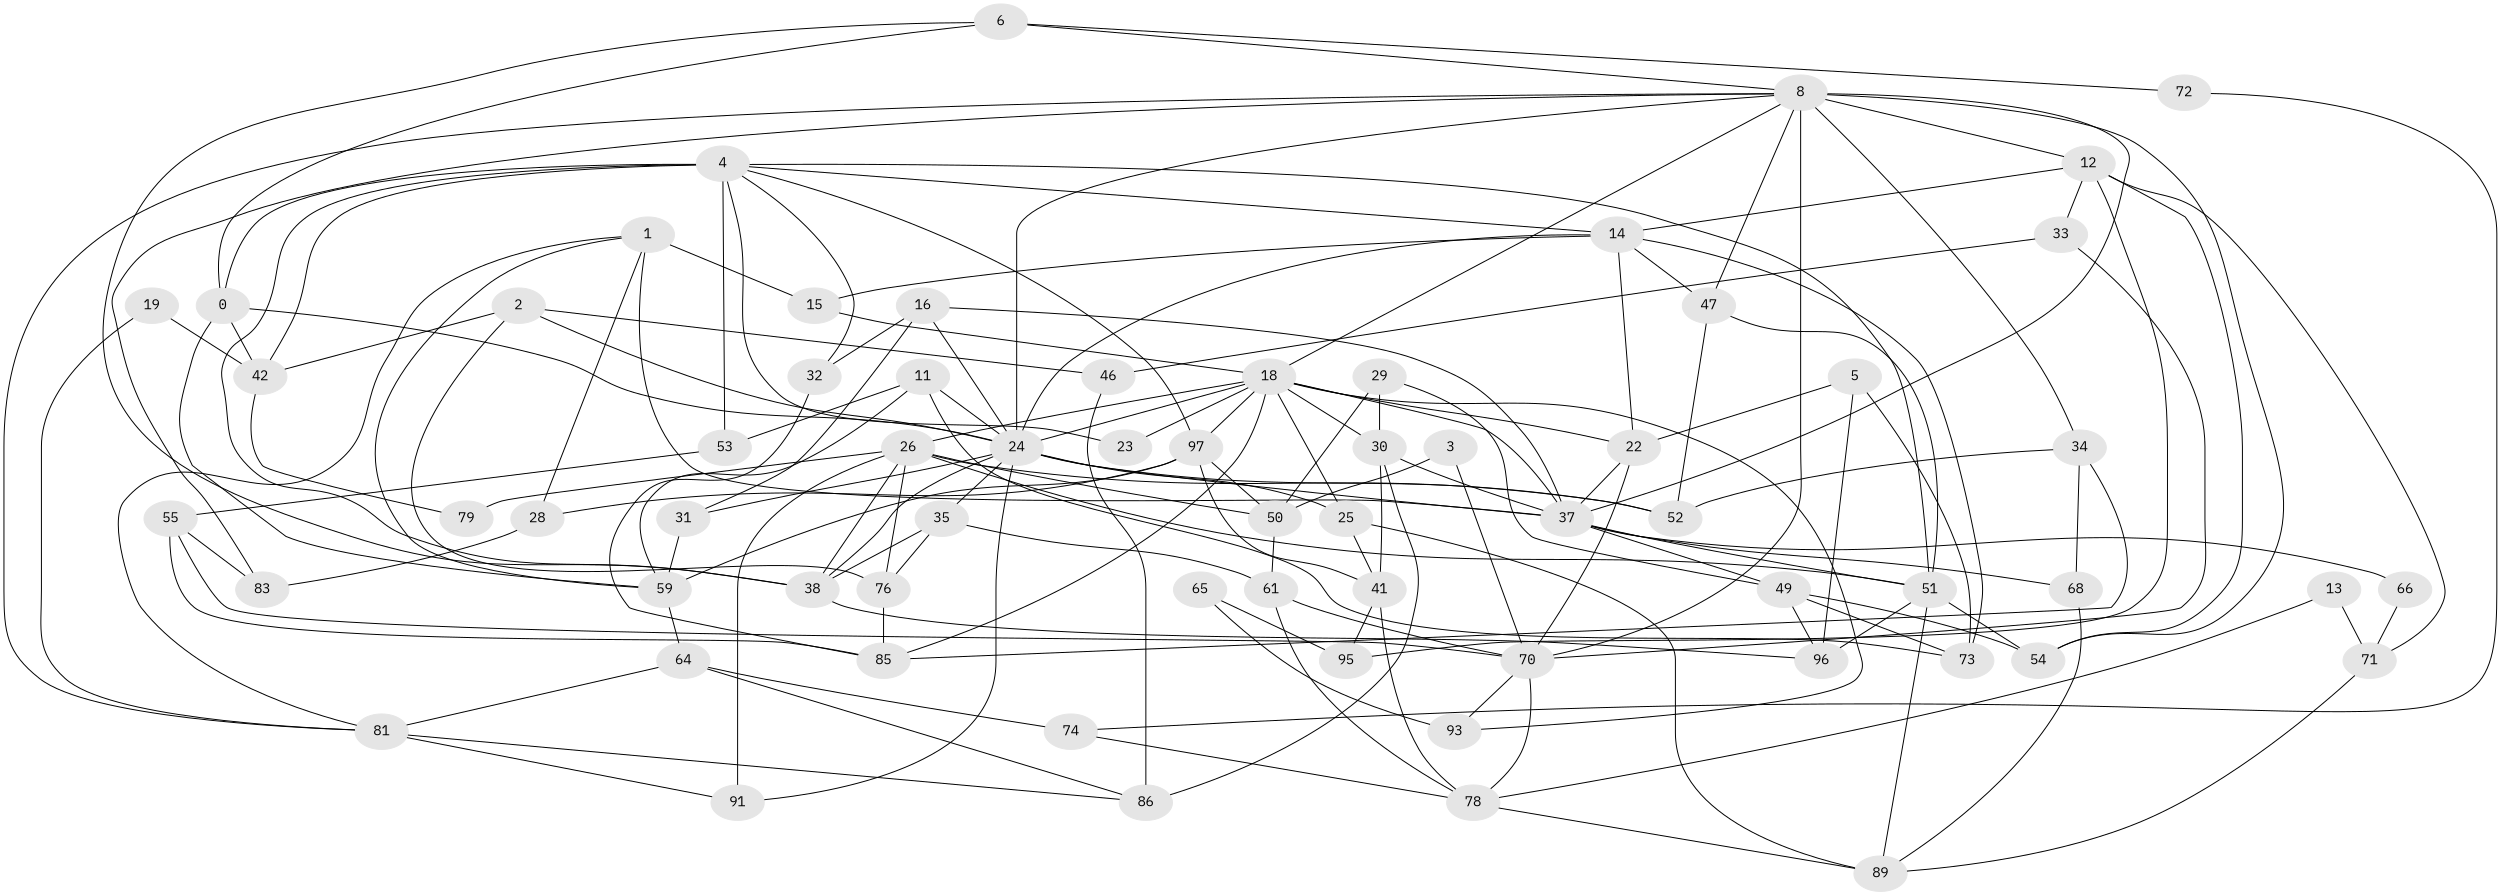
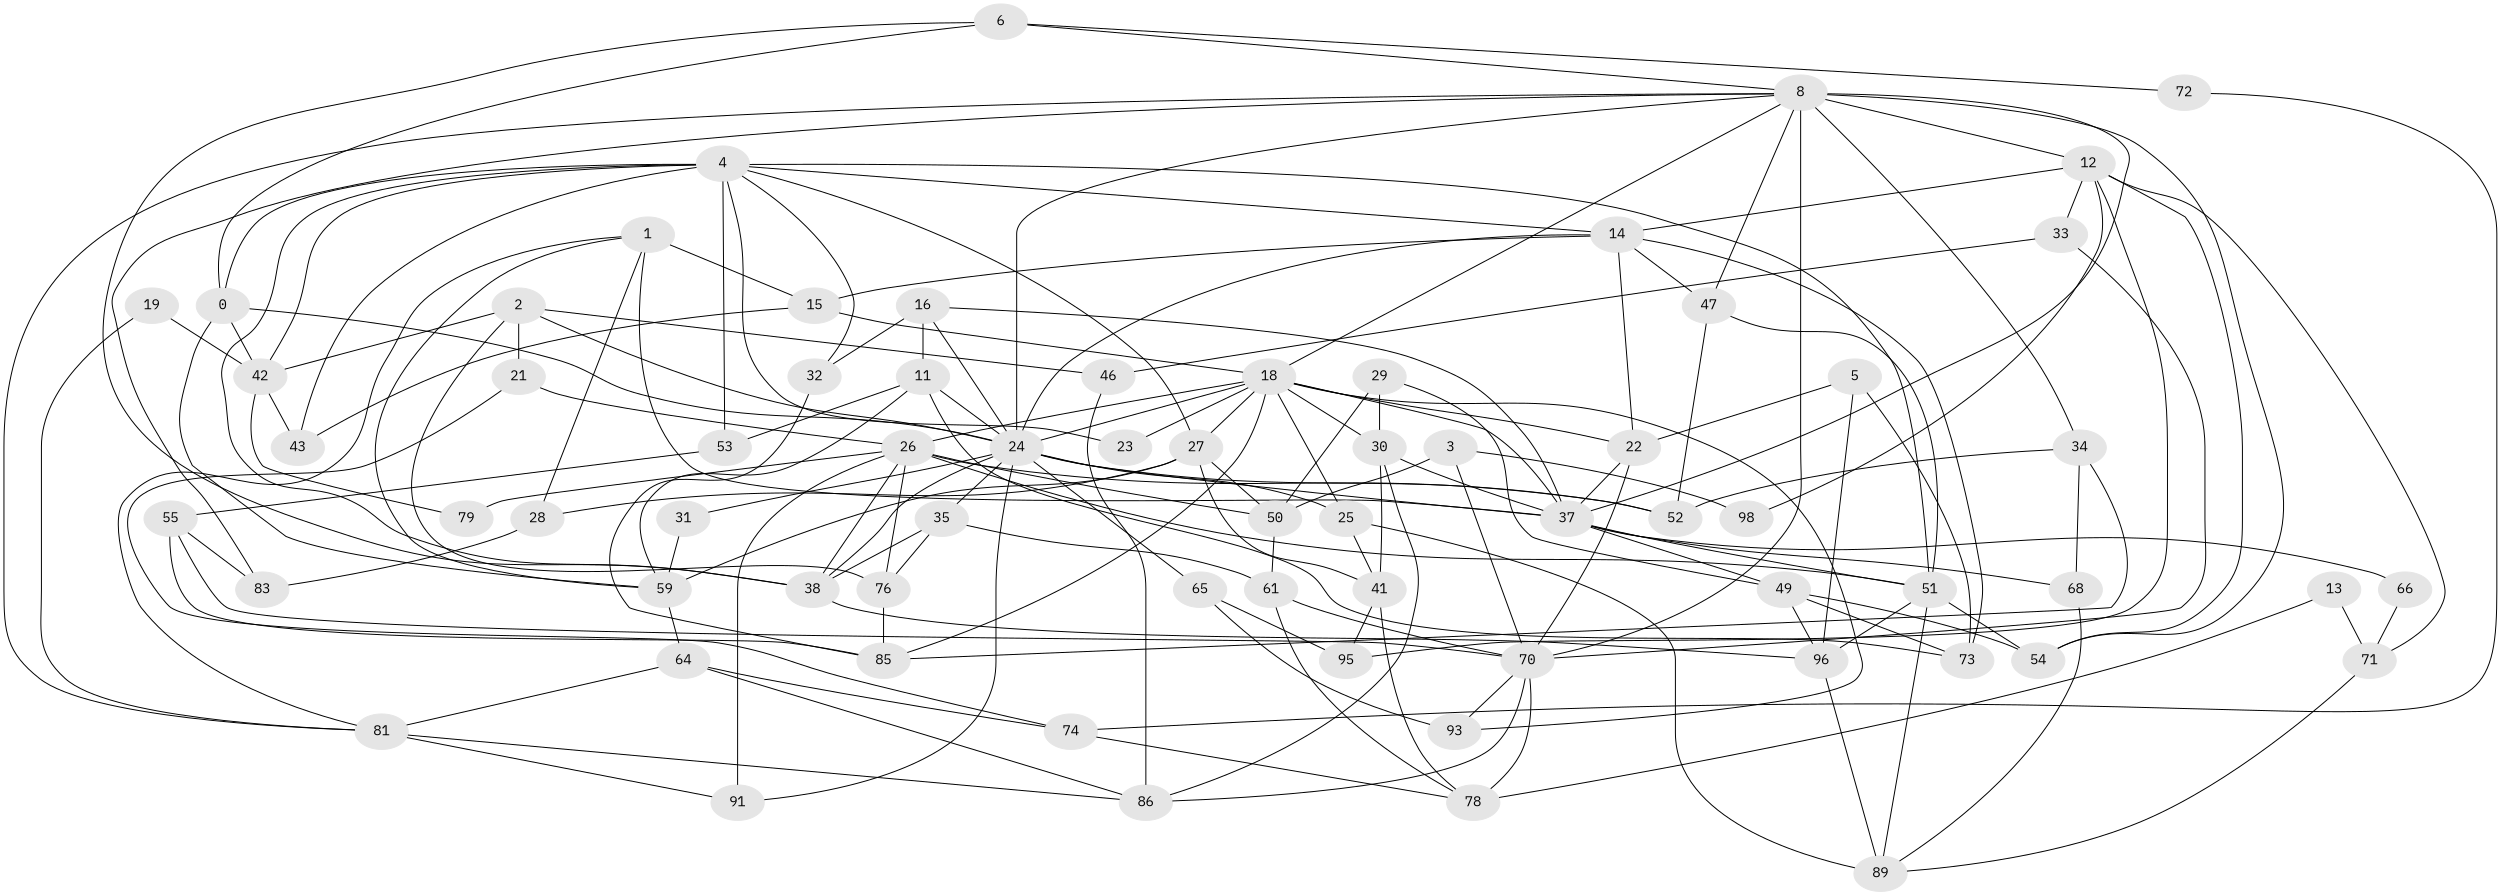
none -> (519, 377)
(824, 434) -> (923, 341)
none -> (298, 448)
(1196, 448) -> (1196, 448)
none -> (1075, 493)
none -> (1746, 519)
none -> (1394, 780)
(1677, 838) -> (1851, 767)
